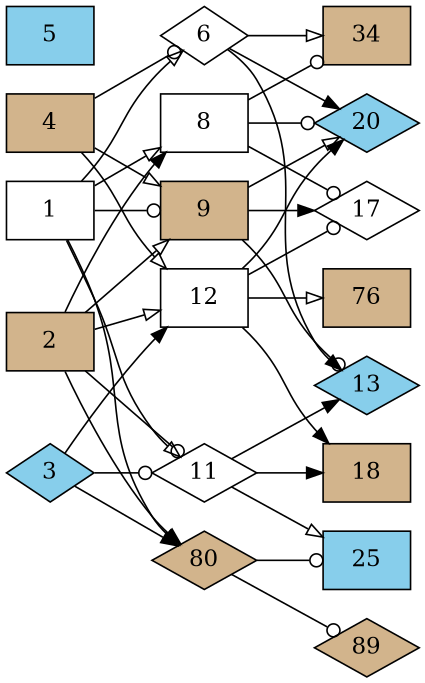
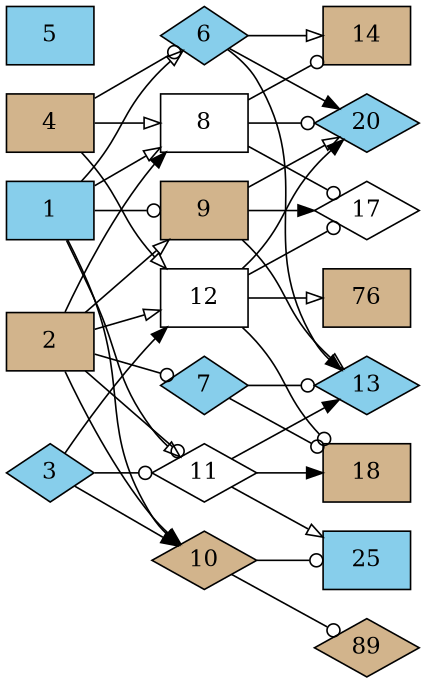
(204, 36) -> (204, 36)
(367, 36) -> (367, 36)
(116, 161) -> (111, 123)
(50, 211) -> (50, 211)
(280, 287) -> (280, 287)
(282, 380) -> (279, 374)
none -> (204, 385)
(204, 560) -> (204, 560)
